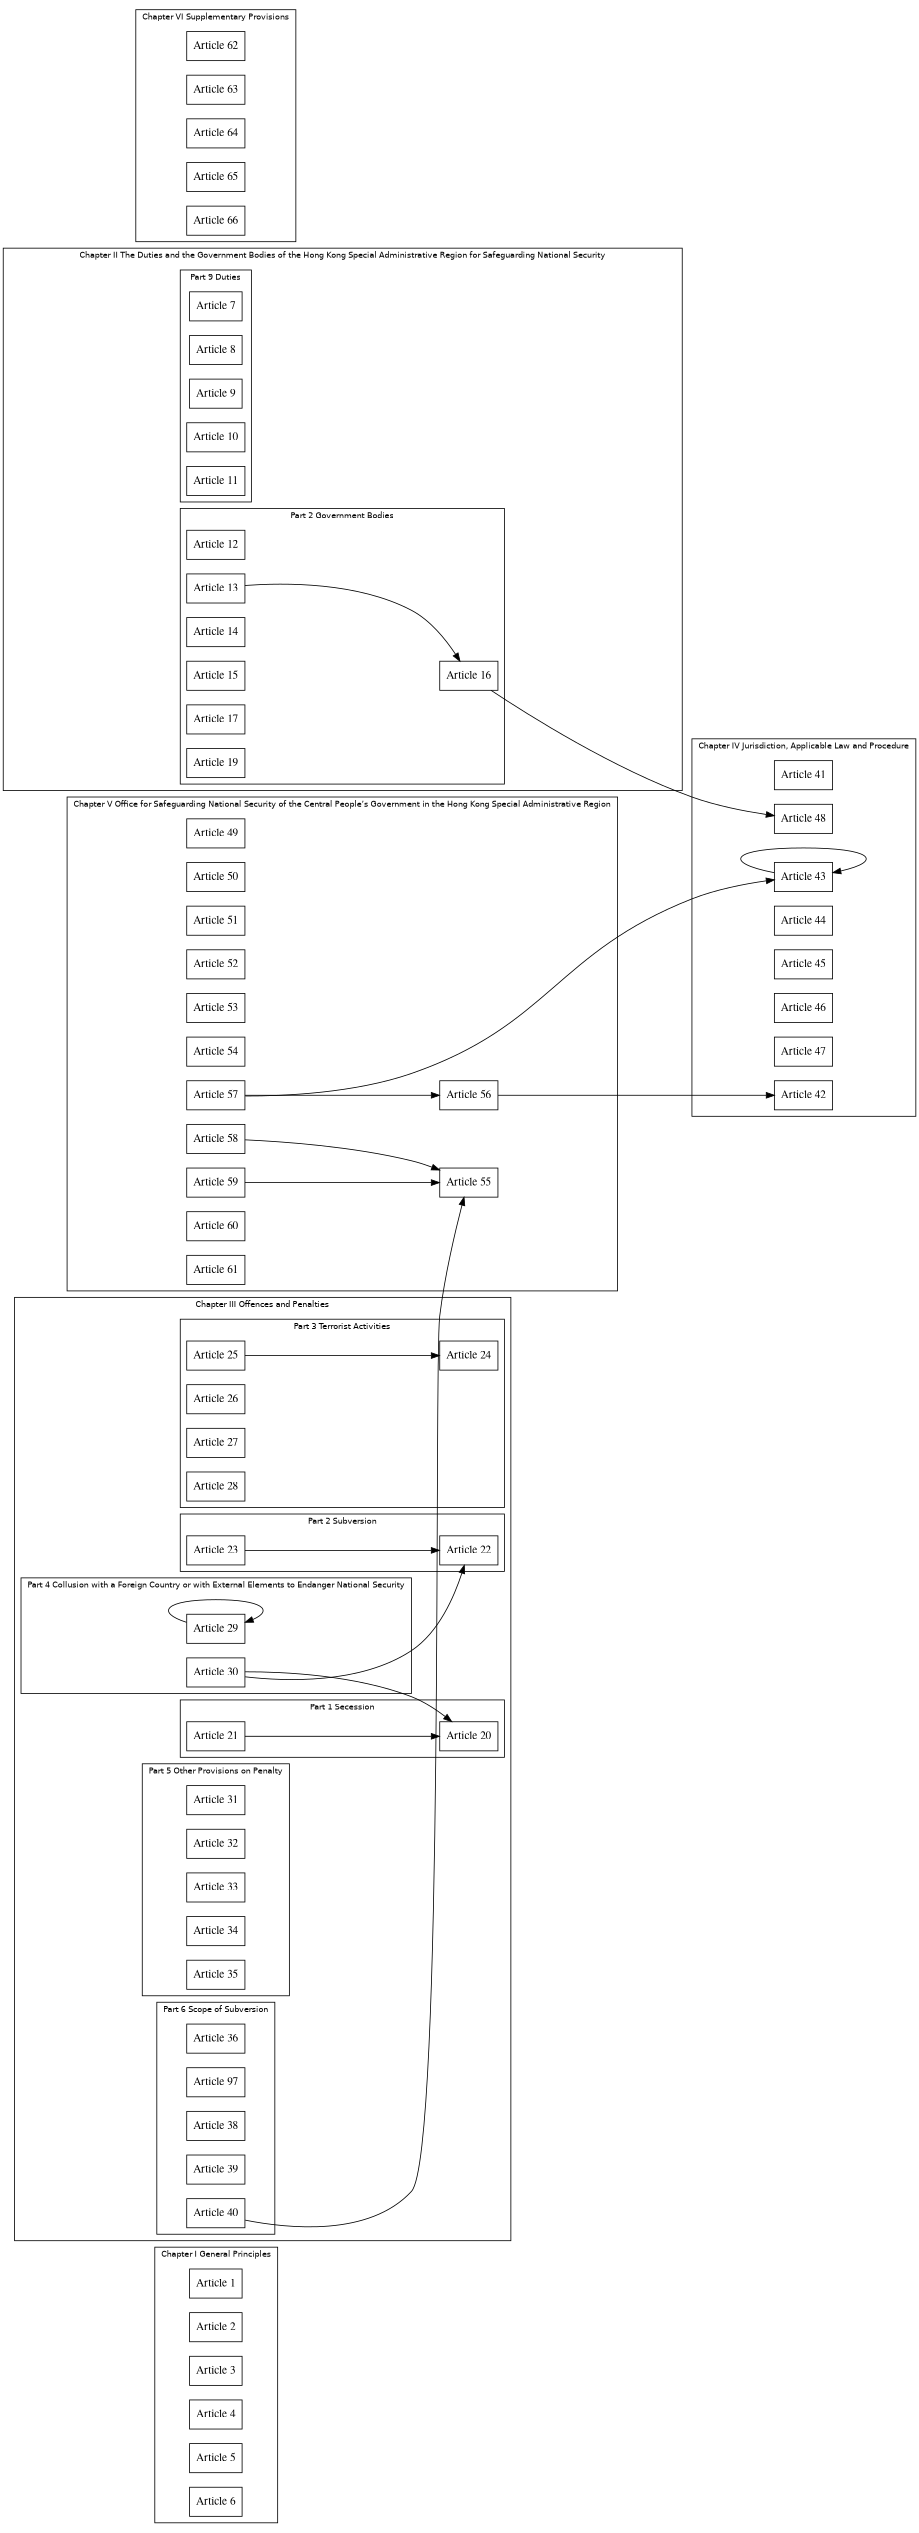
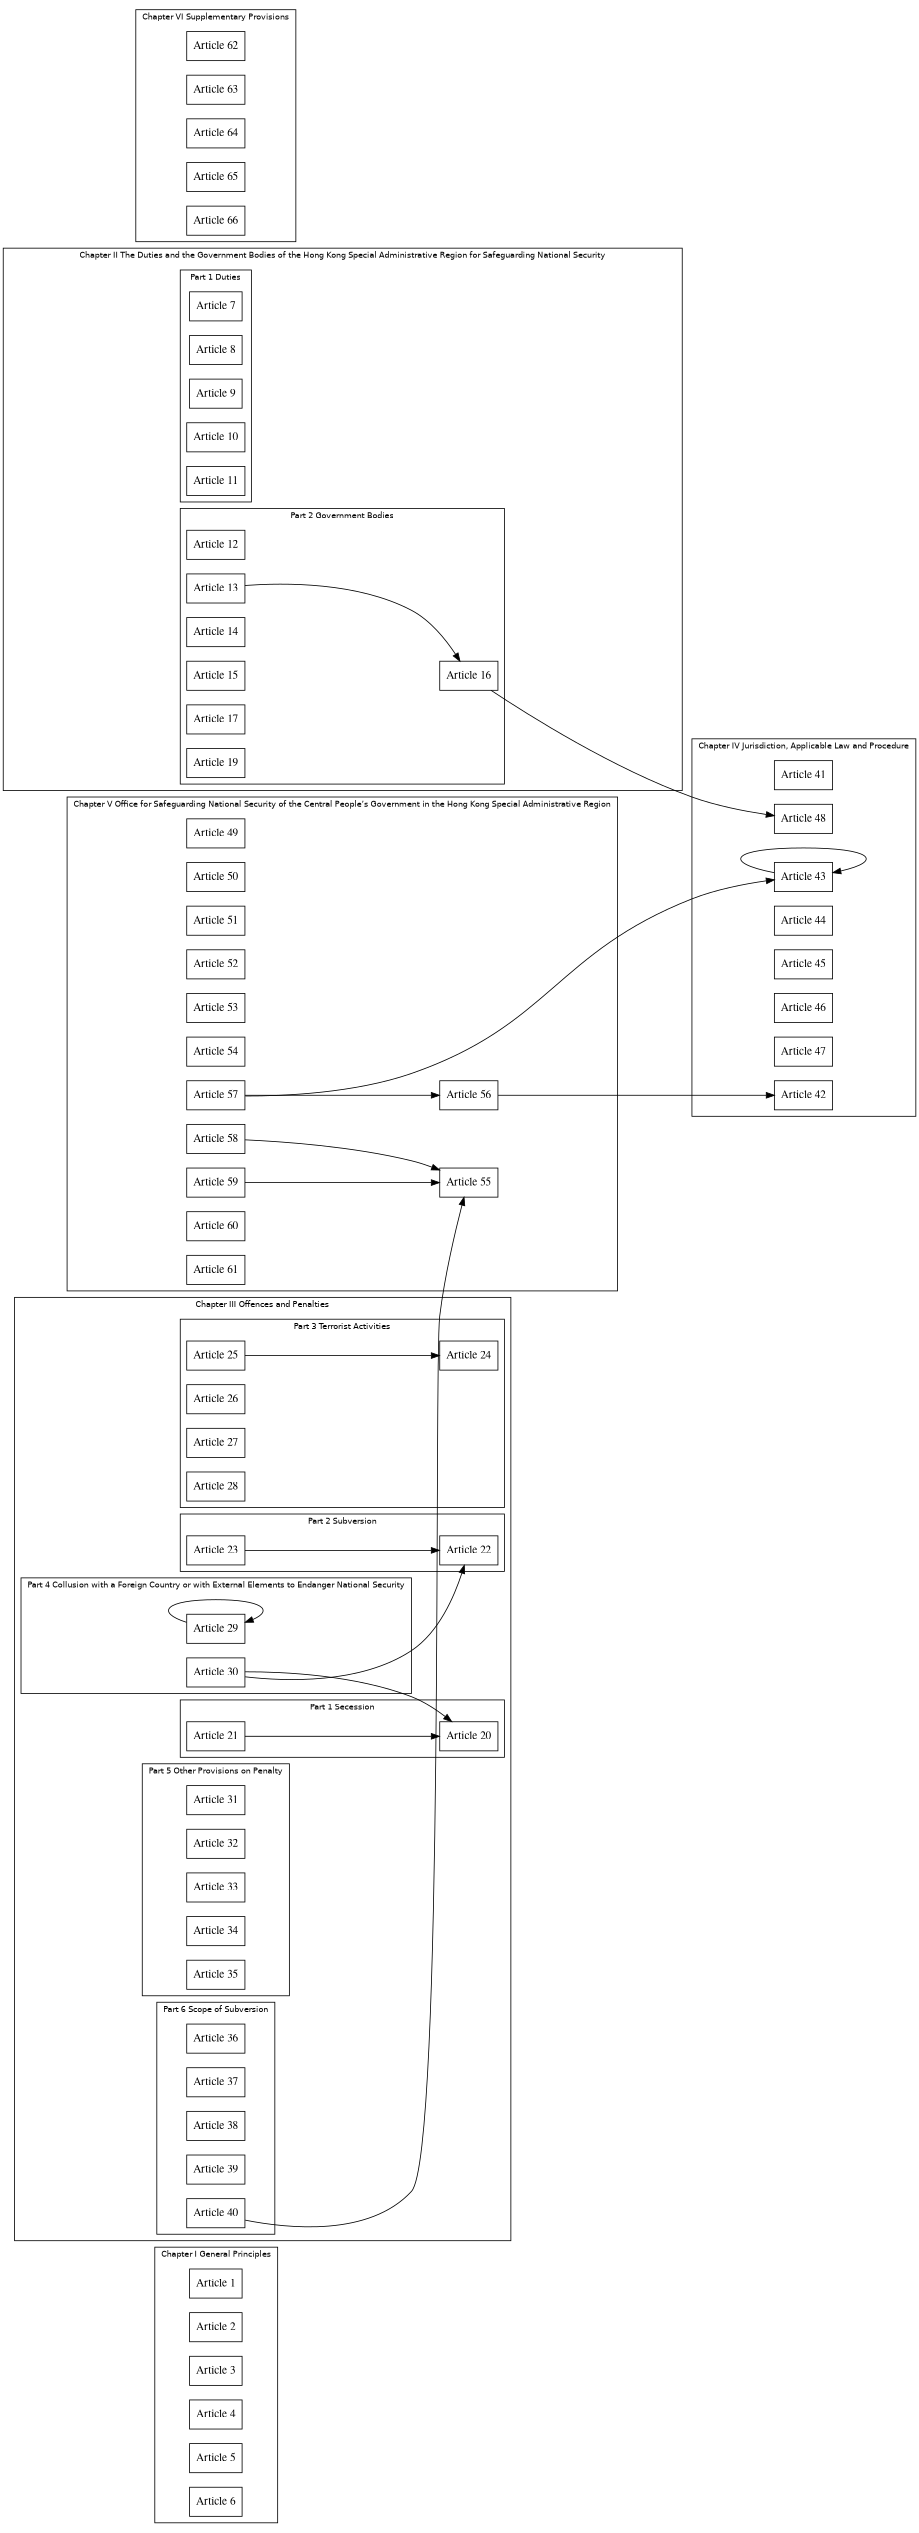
(216, 278) -> (216, 278)
(216, 2082) -> (216, 2082)
